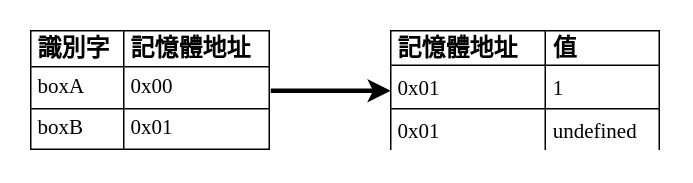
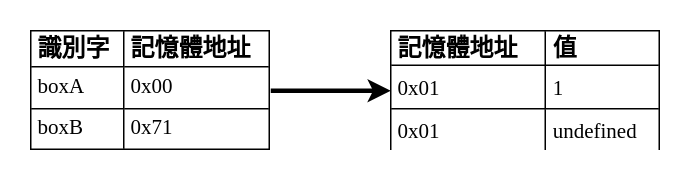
(121, 85) -> (121, 85)
